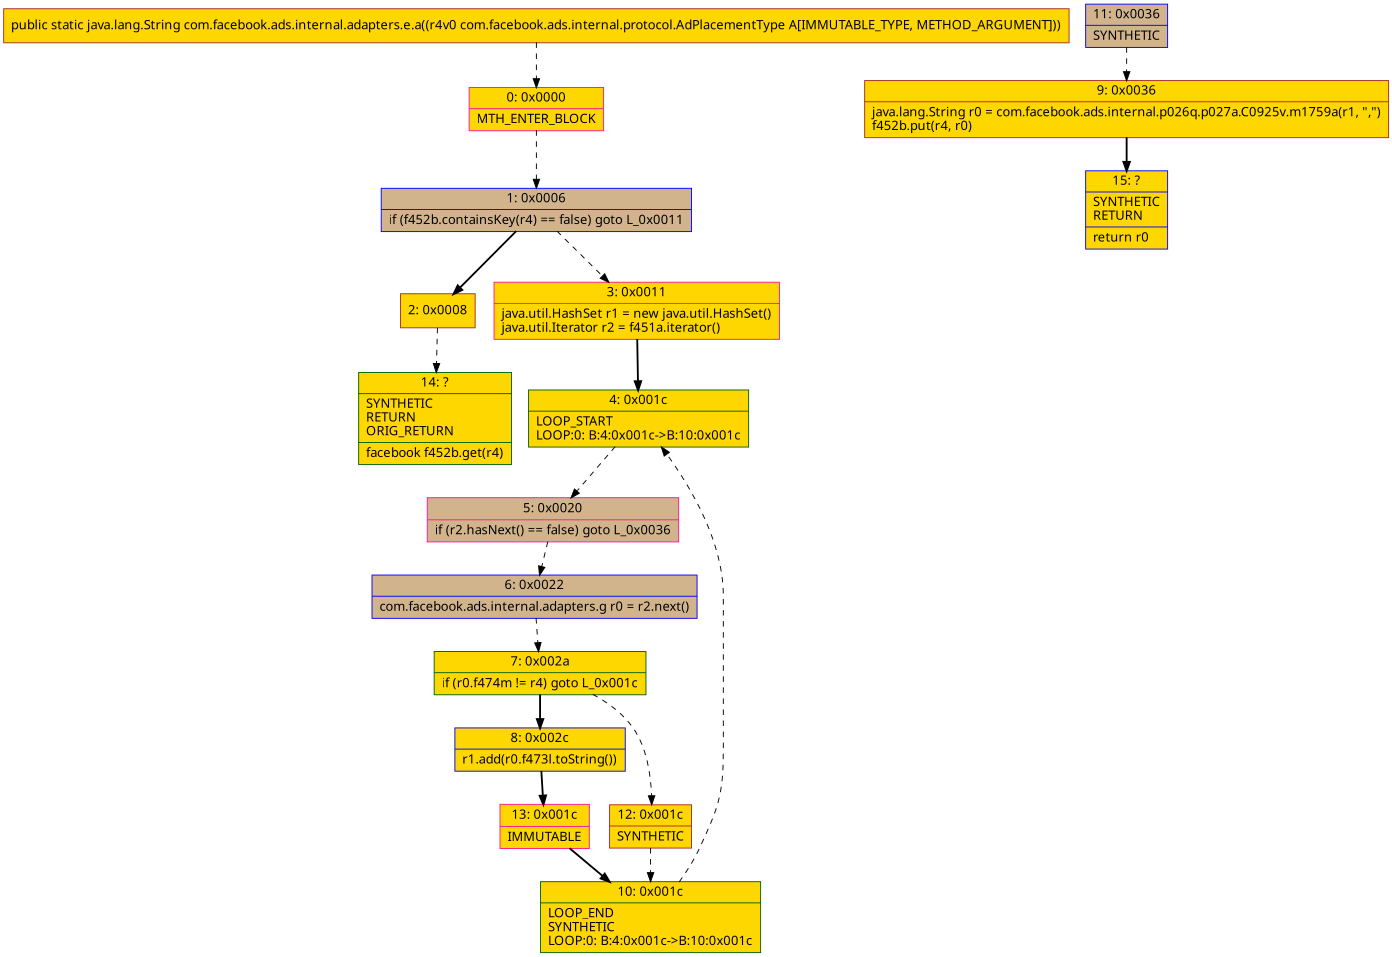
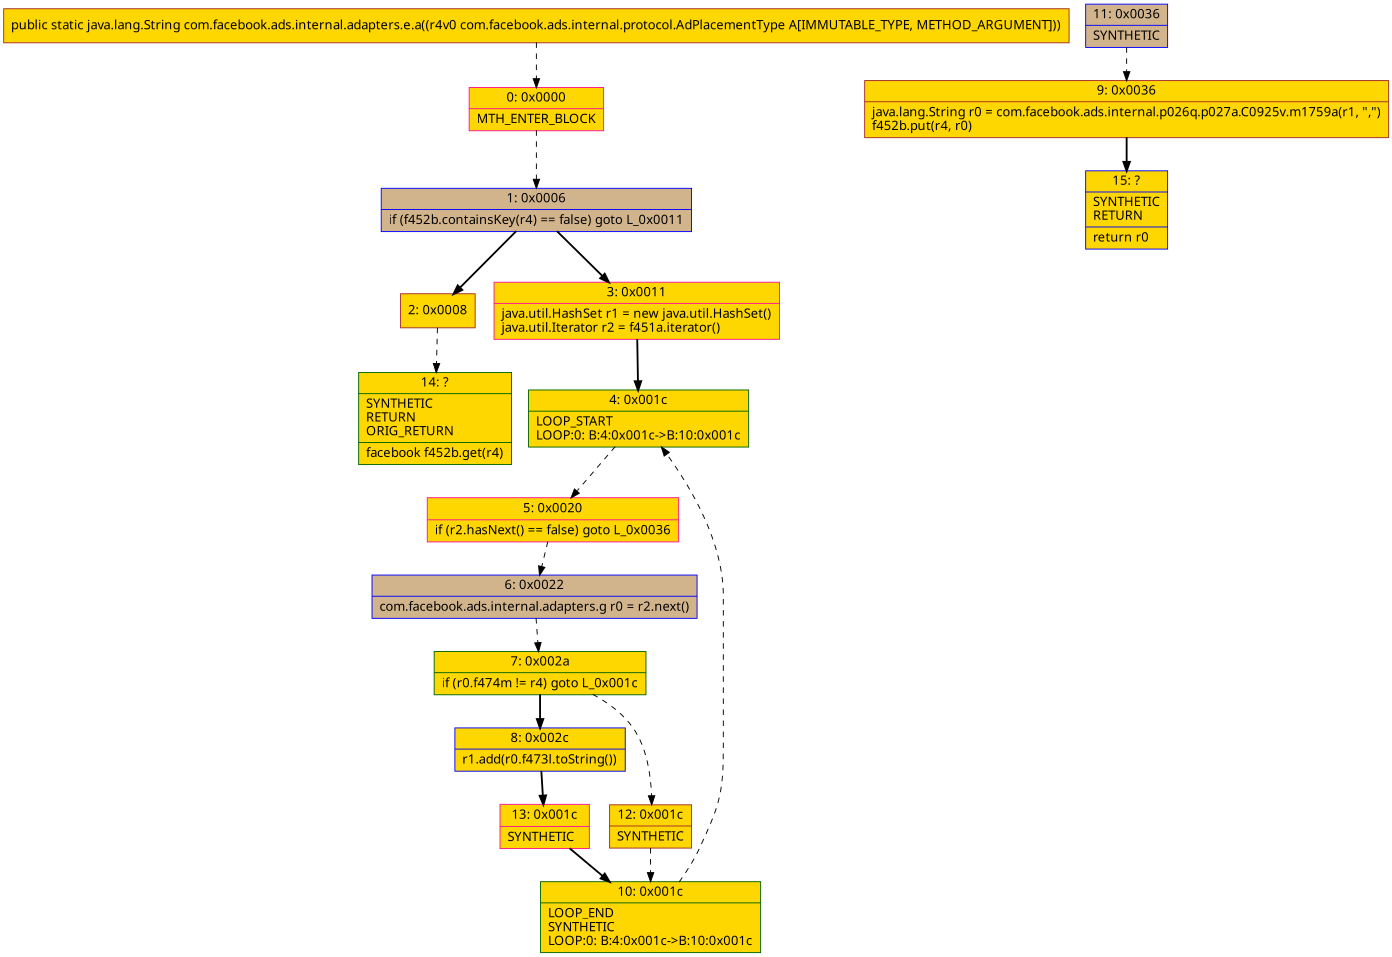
(580, 253) -> (580, 253)
(553, 520) -> (553, 520)
(545, 837) -> (541, 837)
